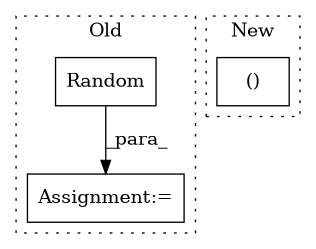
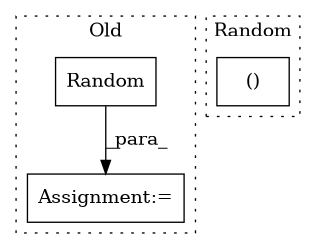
(253, 31) -> (253, 31)
